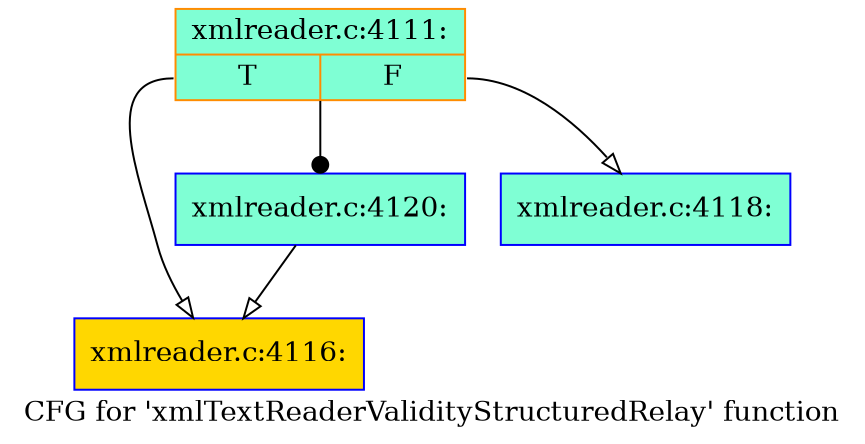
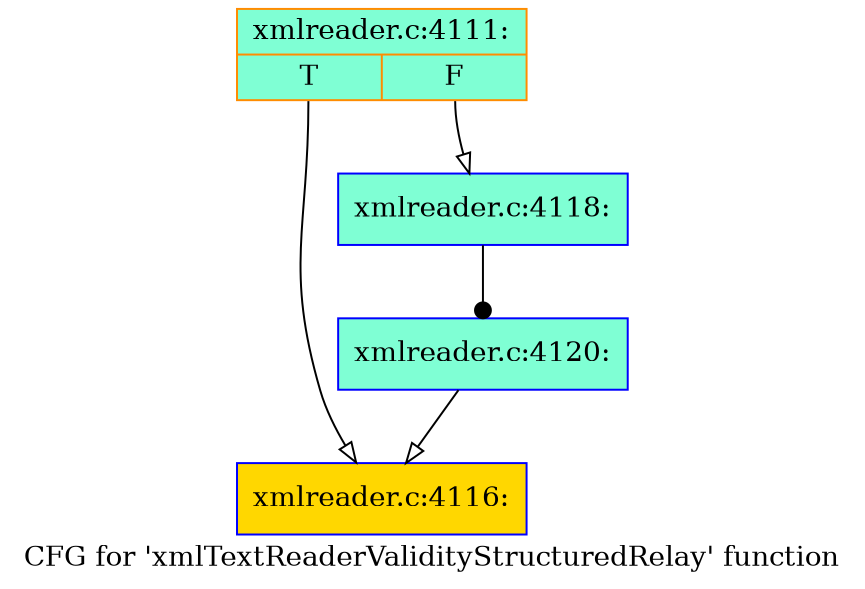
(320, 129) -> (483, 274)
